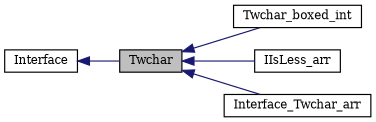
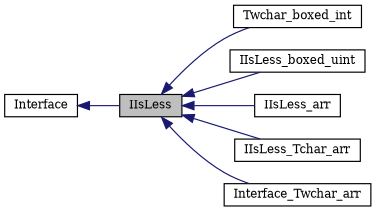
(151, 61) -> (151, 106)
none -> (298, 61)
none -> (298, 150)
